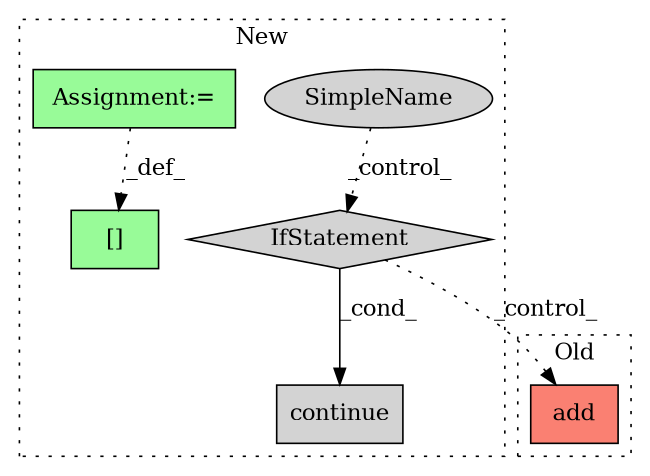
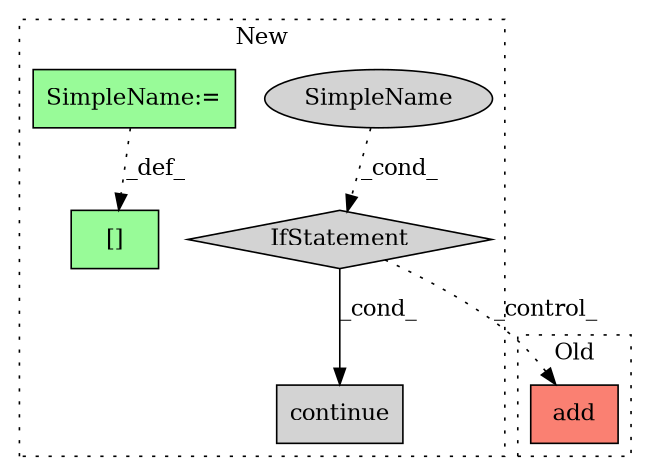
(134, 99) -> (134, 99)
(400, 169) -> (400, 169)
